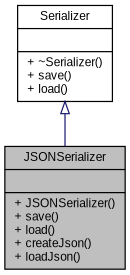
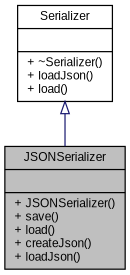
(50, 76) -> (61, 76)
